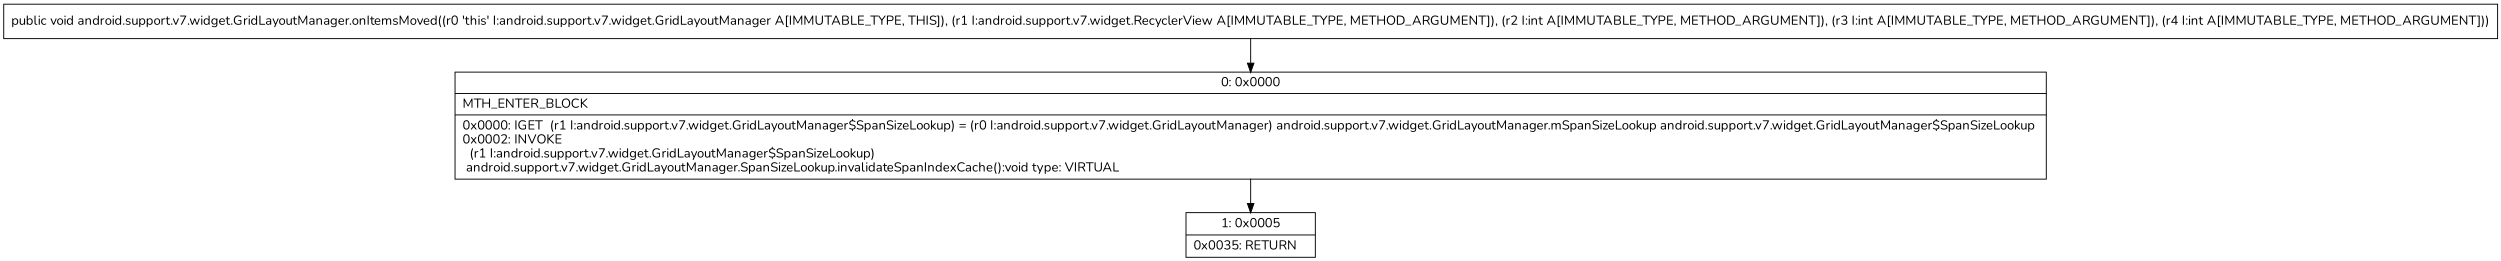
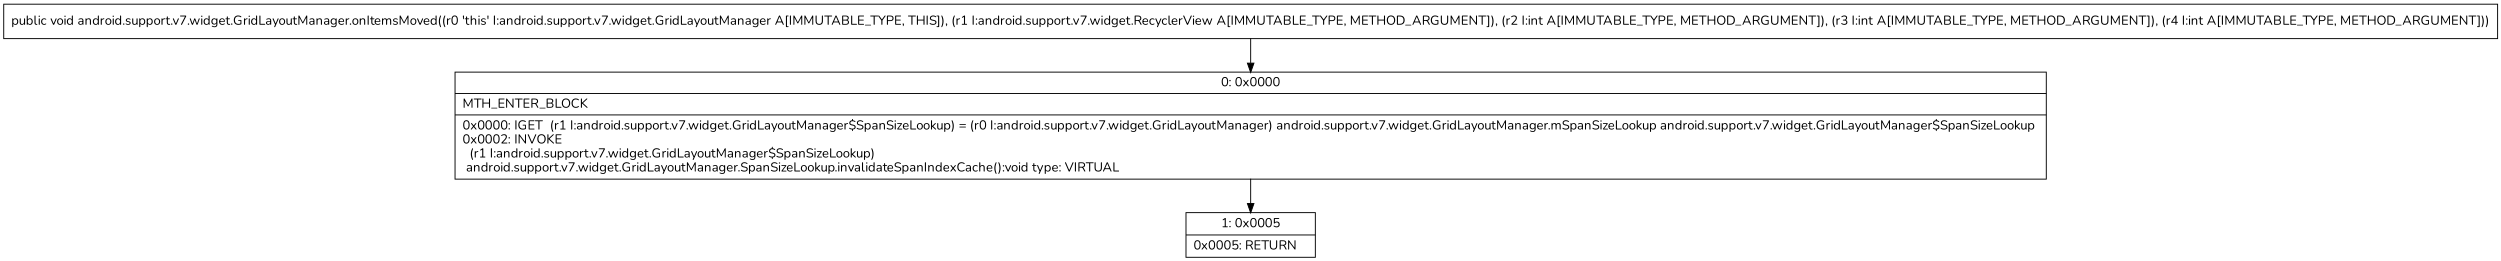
(1251, 246) -> (1251, 246)
